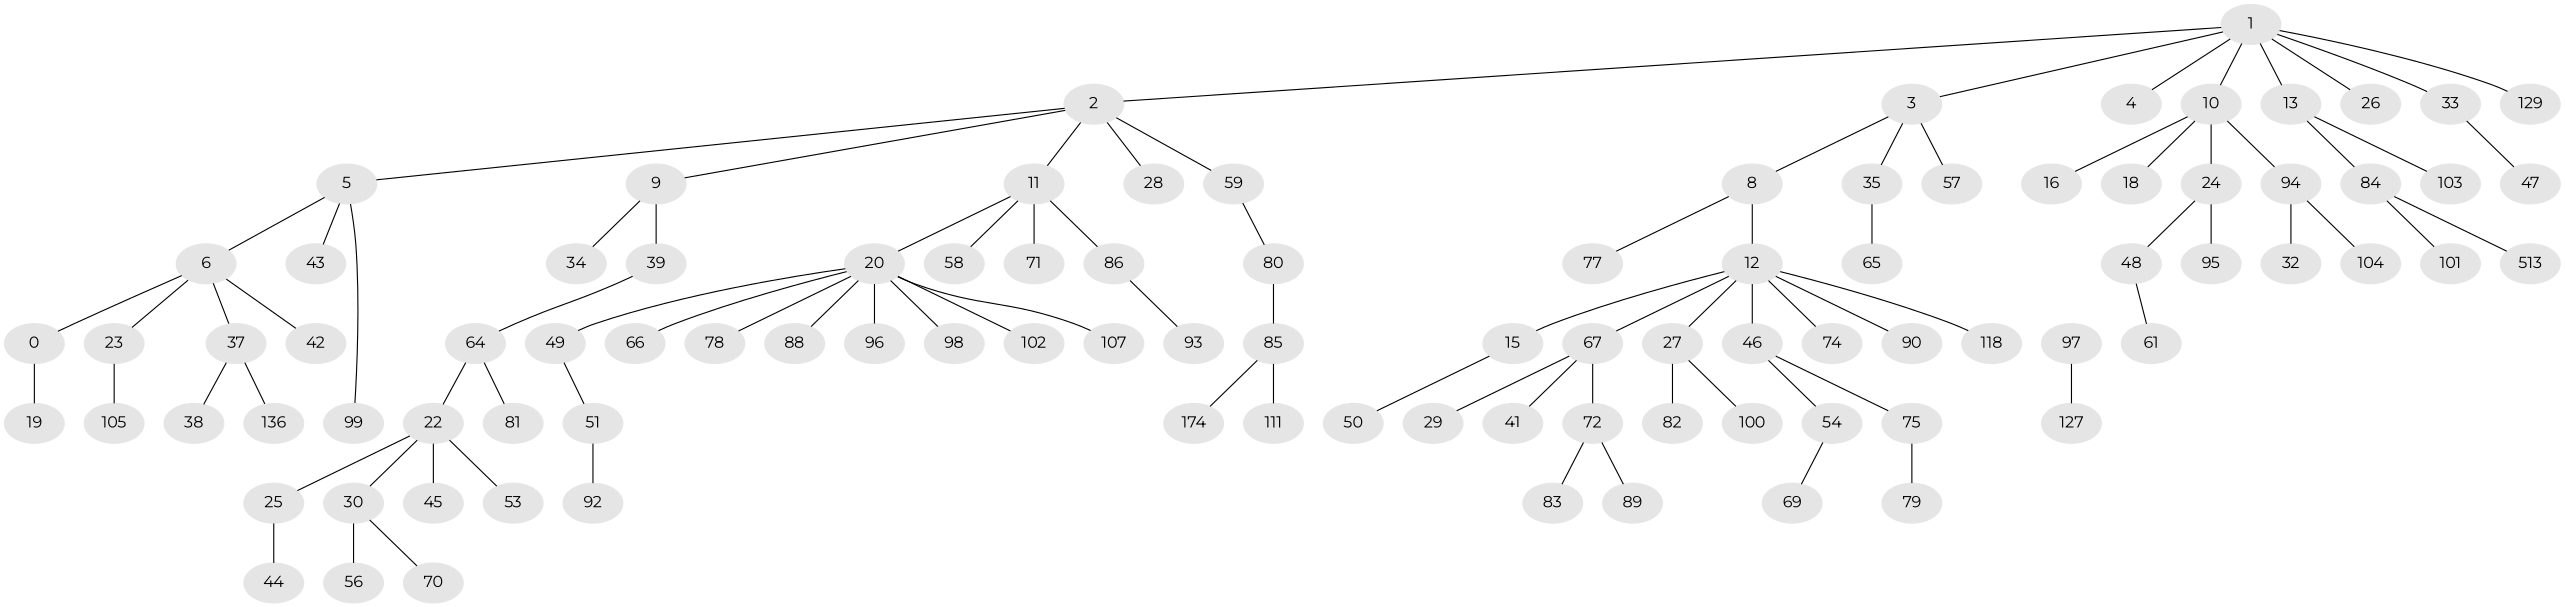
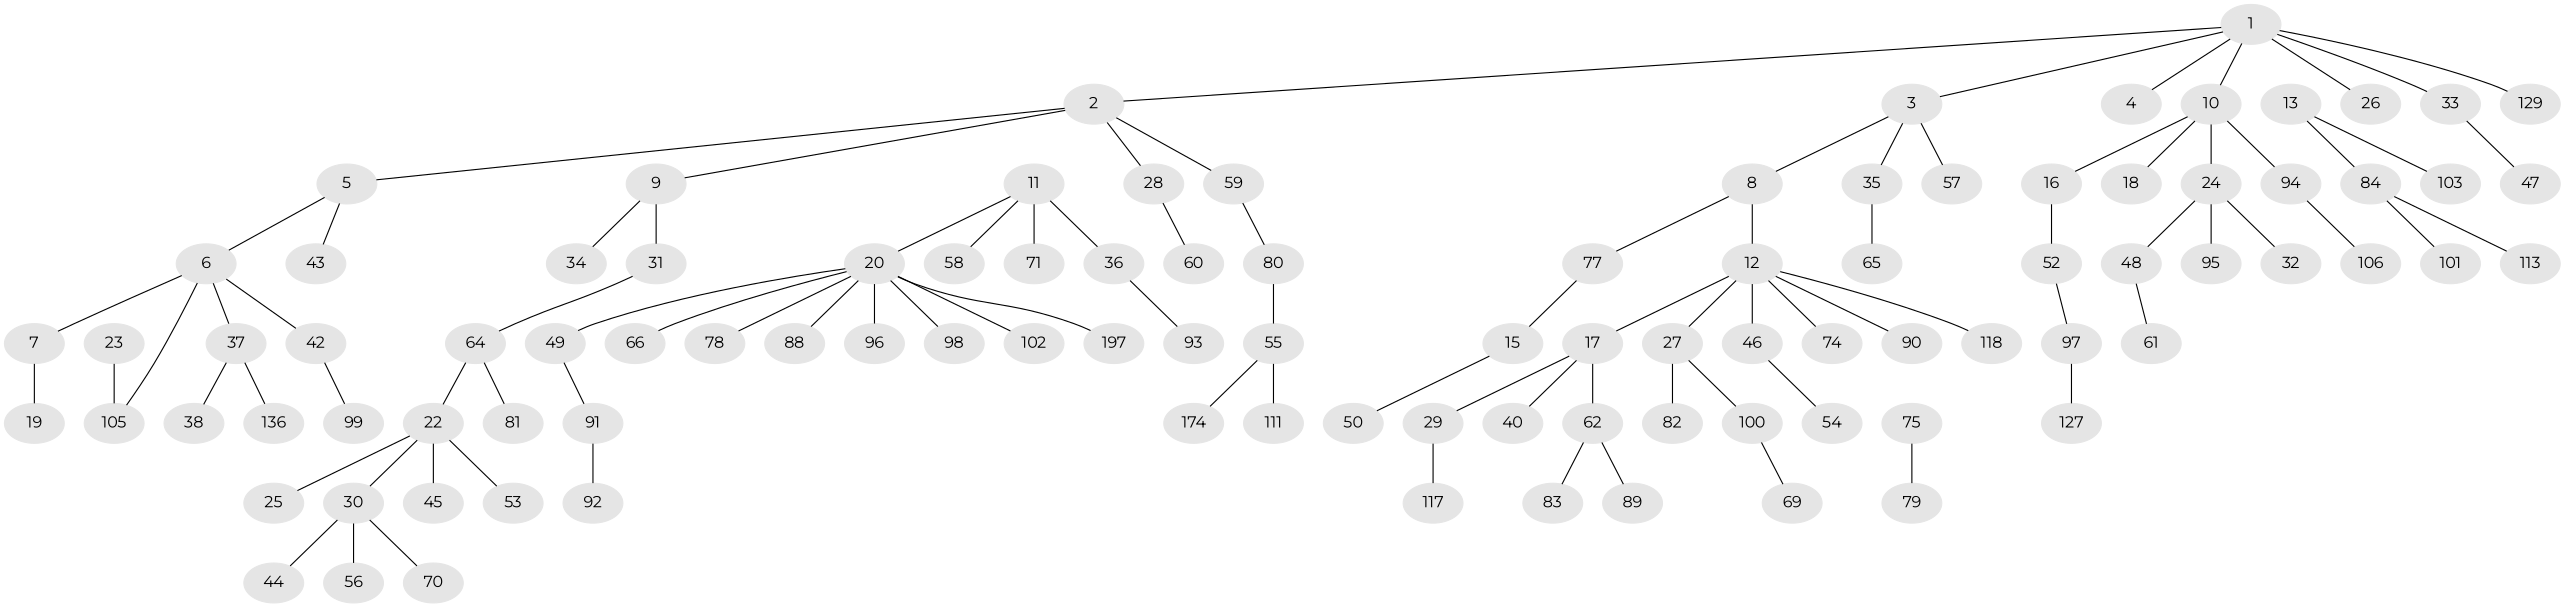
(2271, 64) -> none
(1064, 144) -> none
(2291, 224) -> (2251, 224)
(656, 264) -> (656, 264)
(1114, 264) -> (1114, 264)
none -> (1194, 264)
none -> (2052, 264)
(2371, 264) -> (2371, 264)
(2530, 264) -> (2530, 264)
(1629, 298) -> (1553, 304)
(358, 303) -> (335, 383)
(160, 304) -> (164, 346)
(34, 344) -> (34, 344)
(1114, 344) -> (1114, 344)
(1273, 344) -> (1273, 344)
(1593, 344) -> (1593, 344)
(1832, 383) -> none
(593, 423) -> (593, 423)
(1513, 423) -> (1513, 423)
(1593, 423) -> (1593, 423)
(1812, 463) -> (1772, 463)
none -> (1433, 503)
(274, 543) -> (314, 543)
